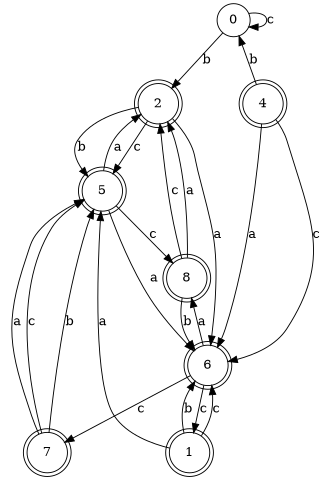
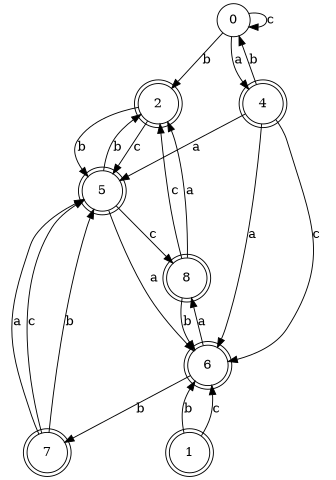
none -> (233, 61)
(118, 147) -> (118, 147)
(211, 223) -> none
(100, 352) -> (187, 145)
(200, 404) -> none
(141, 409) -> (141, 409)
